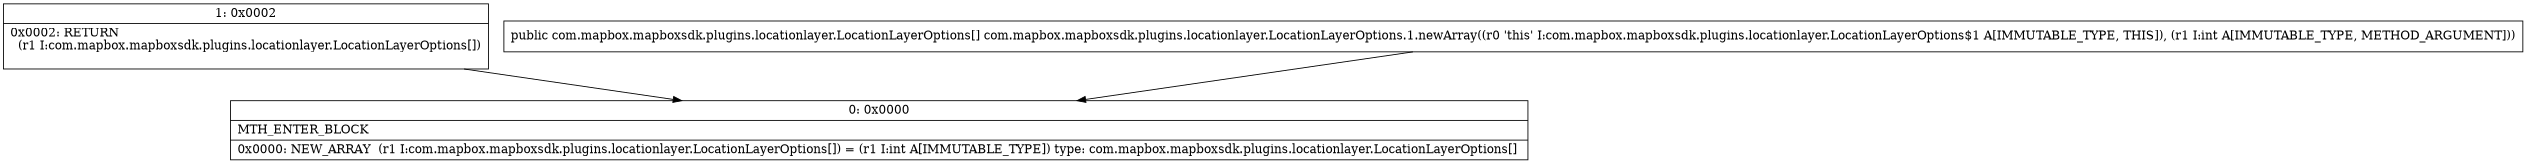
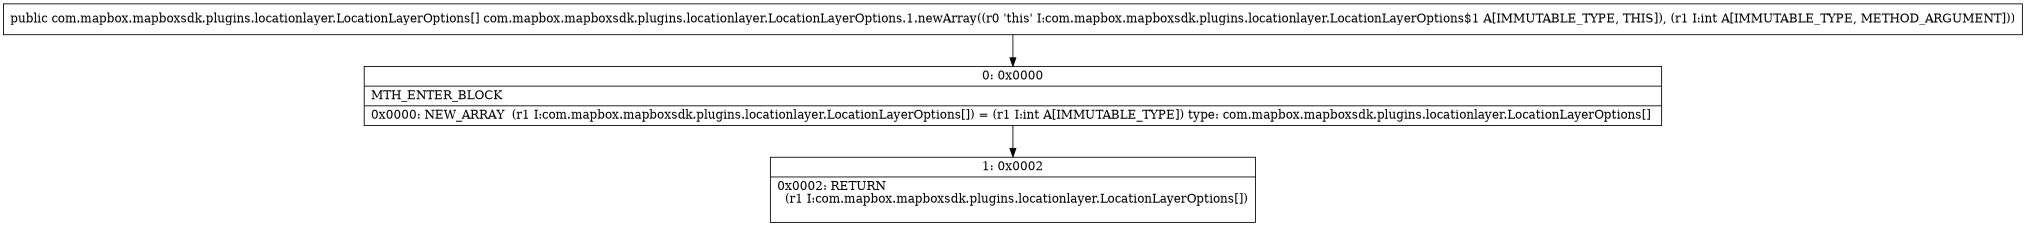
(569, 84) -> (1013, 137)
